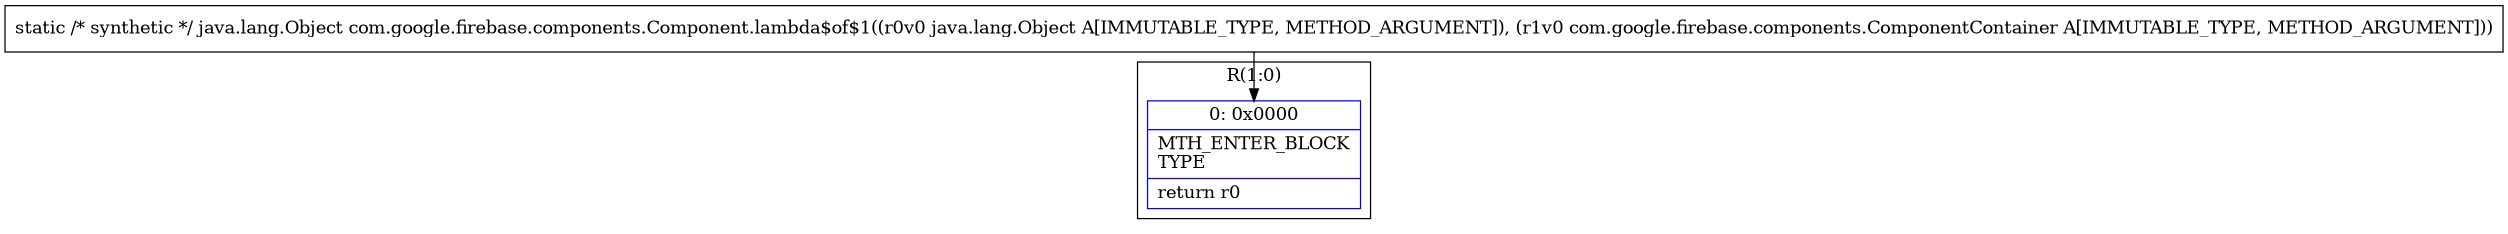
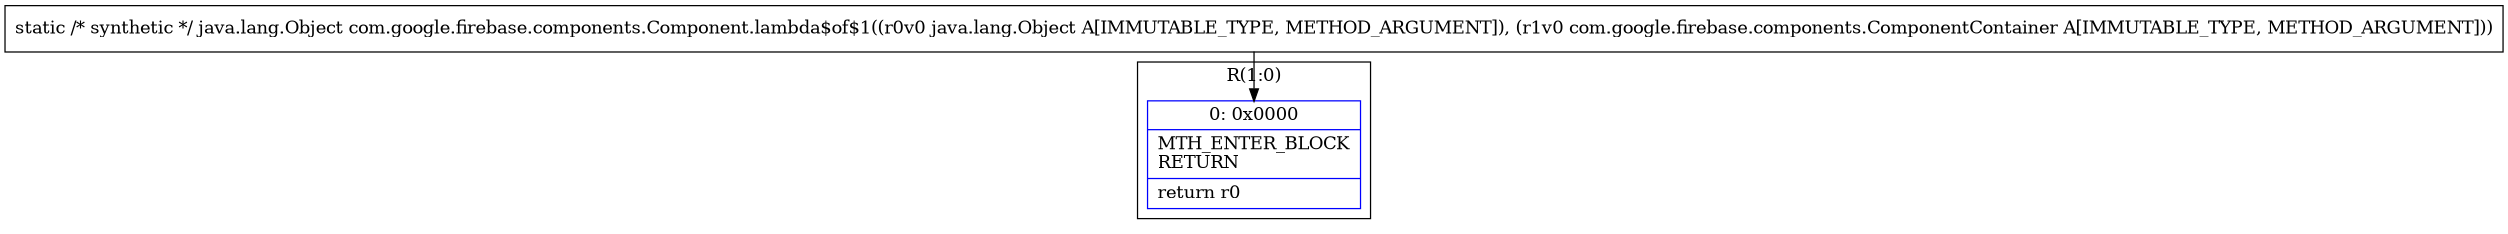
(1182, 163) -> (1198, 163)
